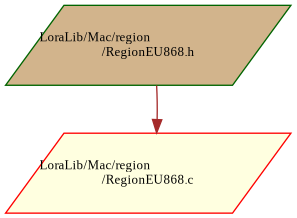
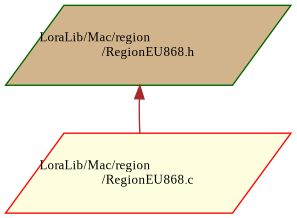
(157, 102) -> (139, 116)
